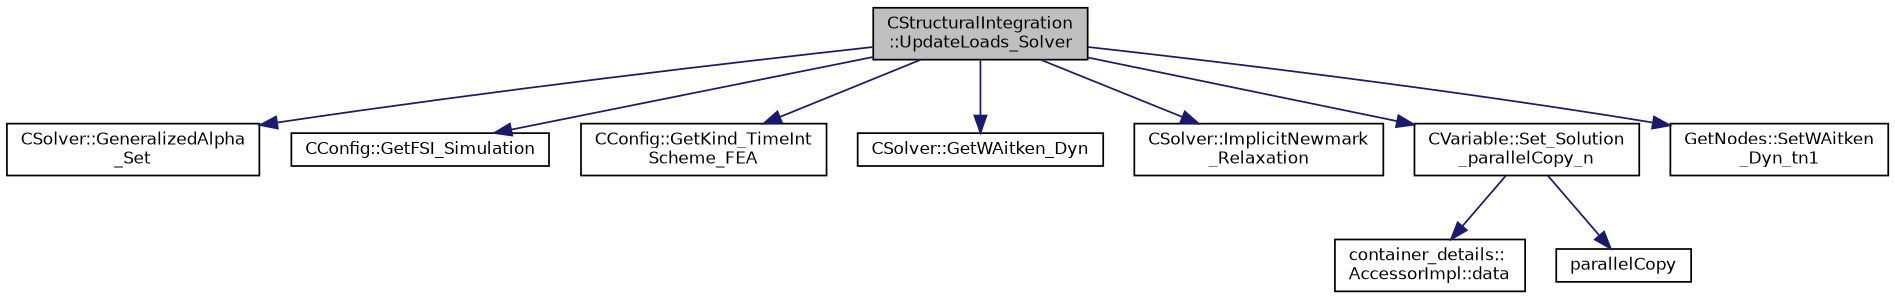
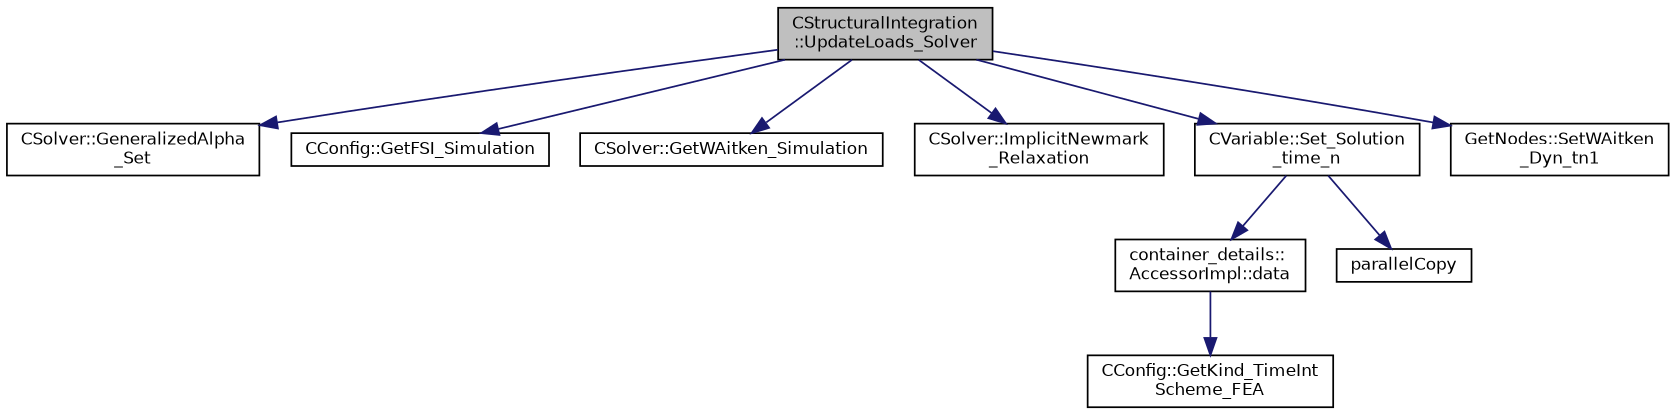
(850, 88) -> (1210, 314)
(980, 150) -> (731, 150)
(1527, 150) -> (1307, 150)
